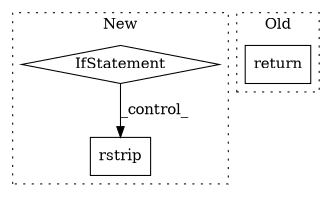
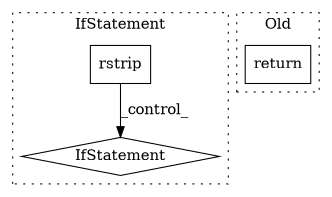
(120, 25) -> (120, 25)
(120, 105) -> (120, 105)
